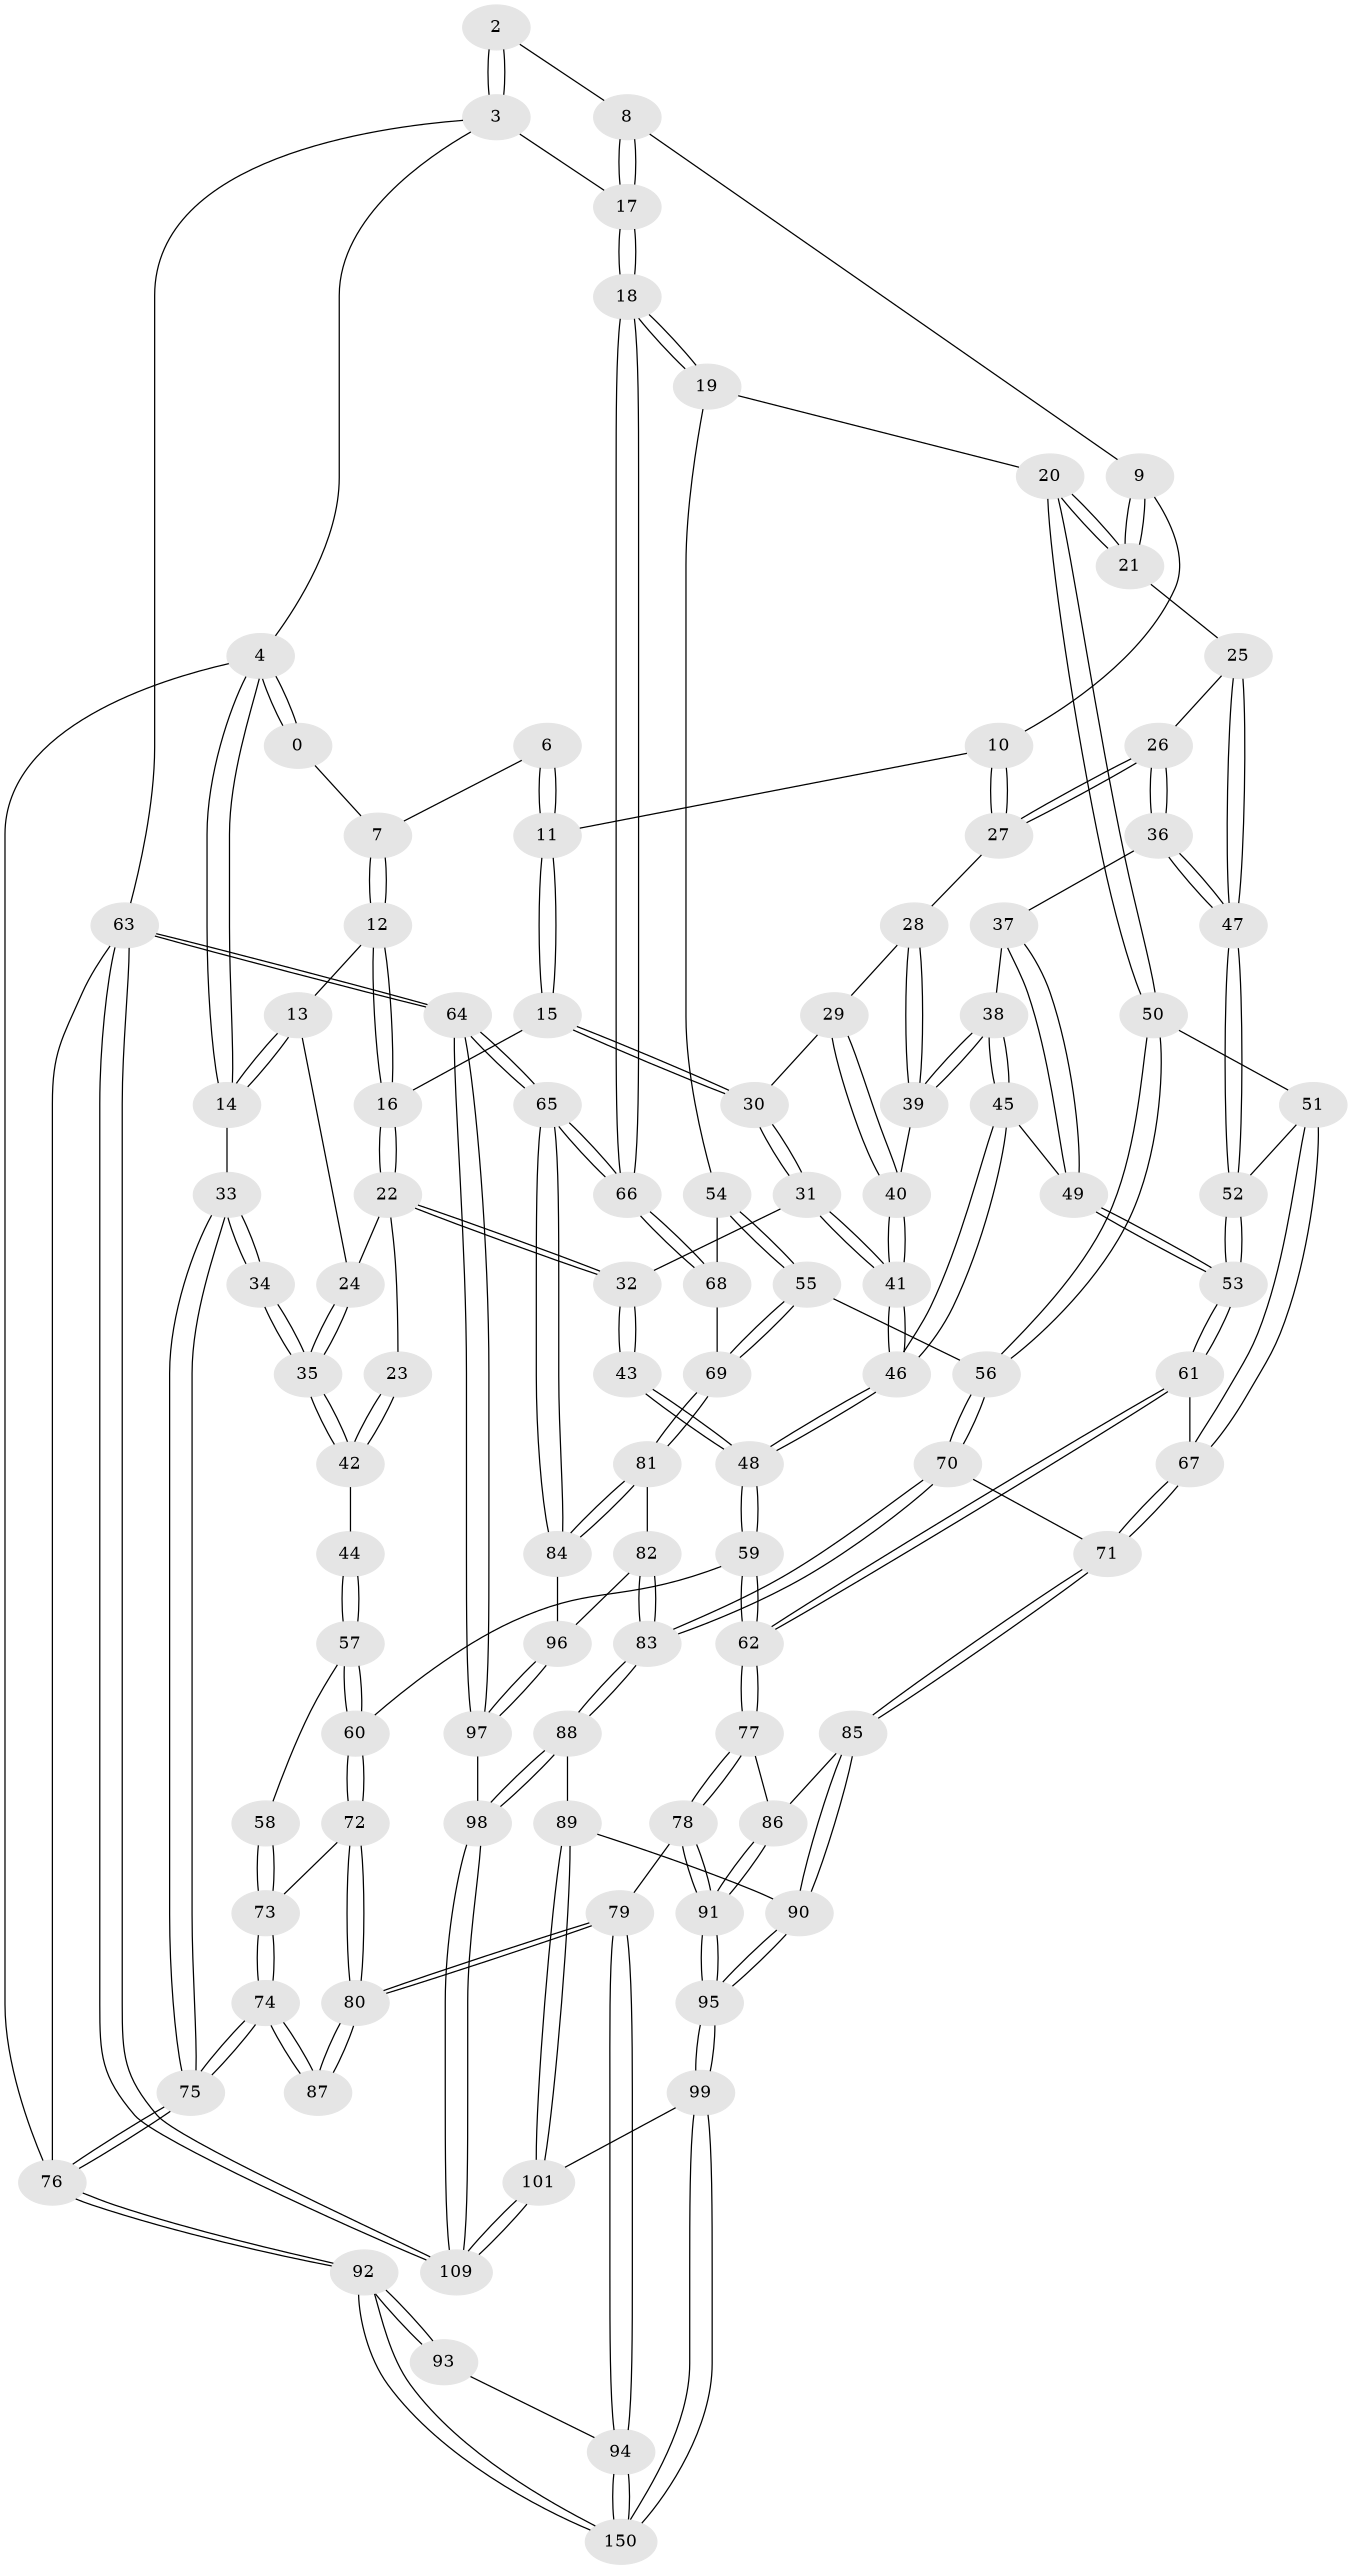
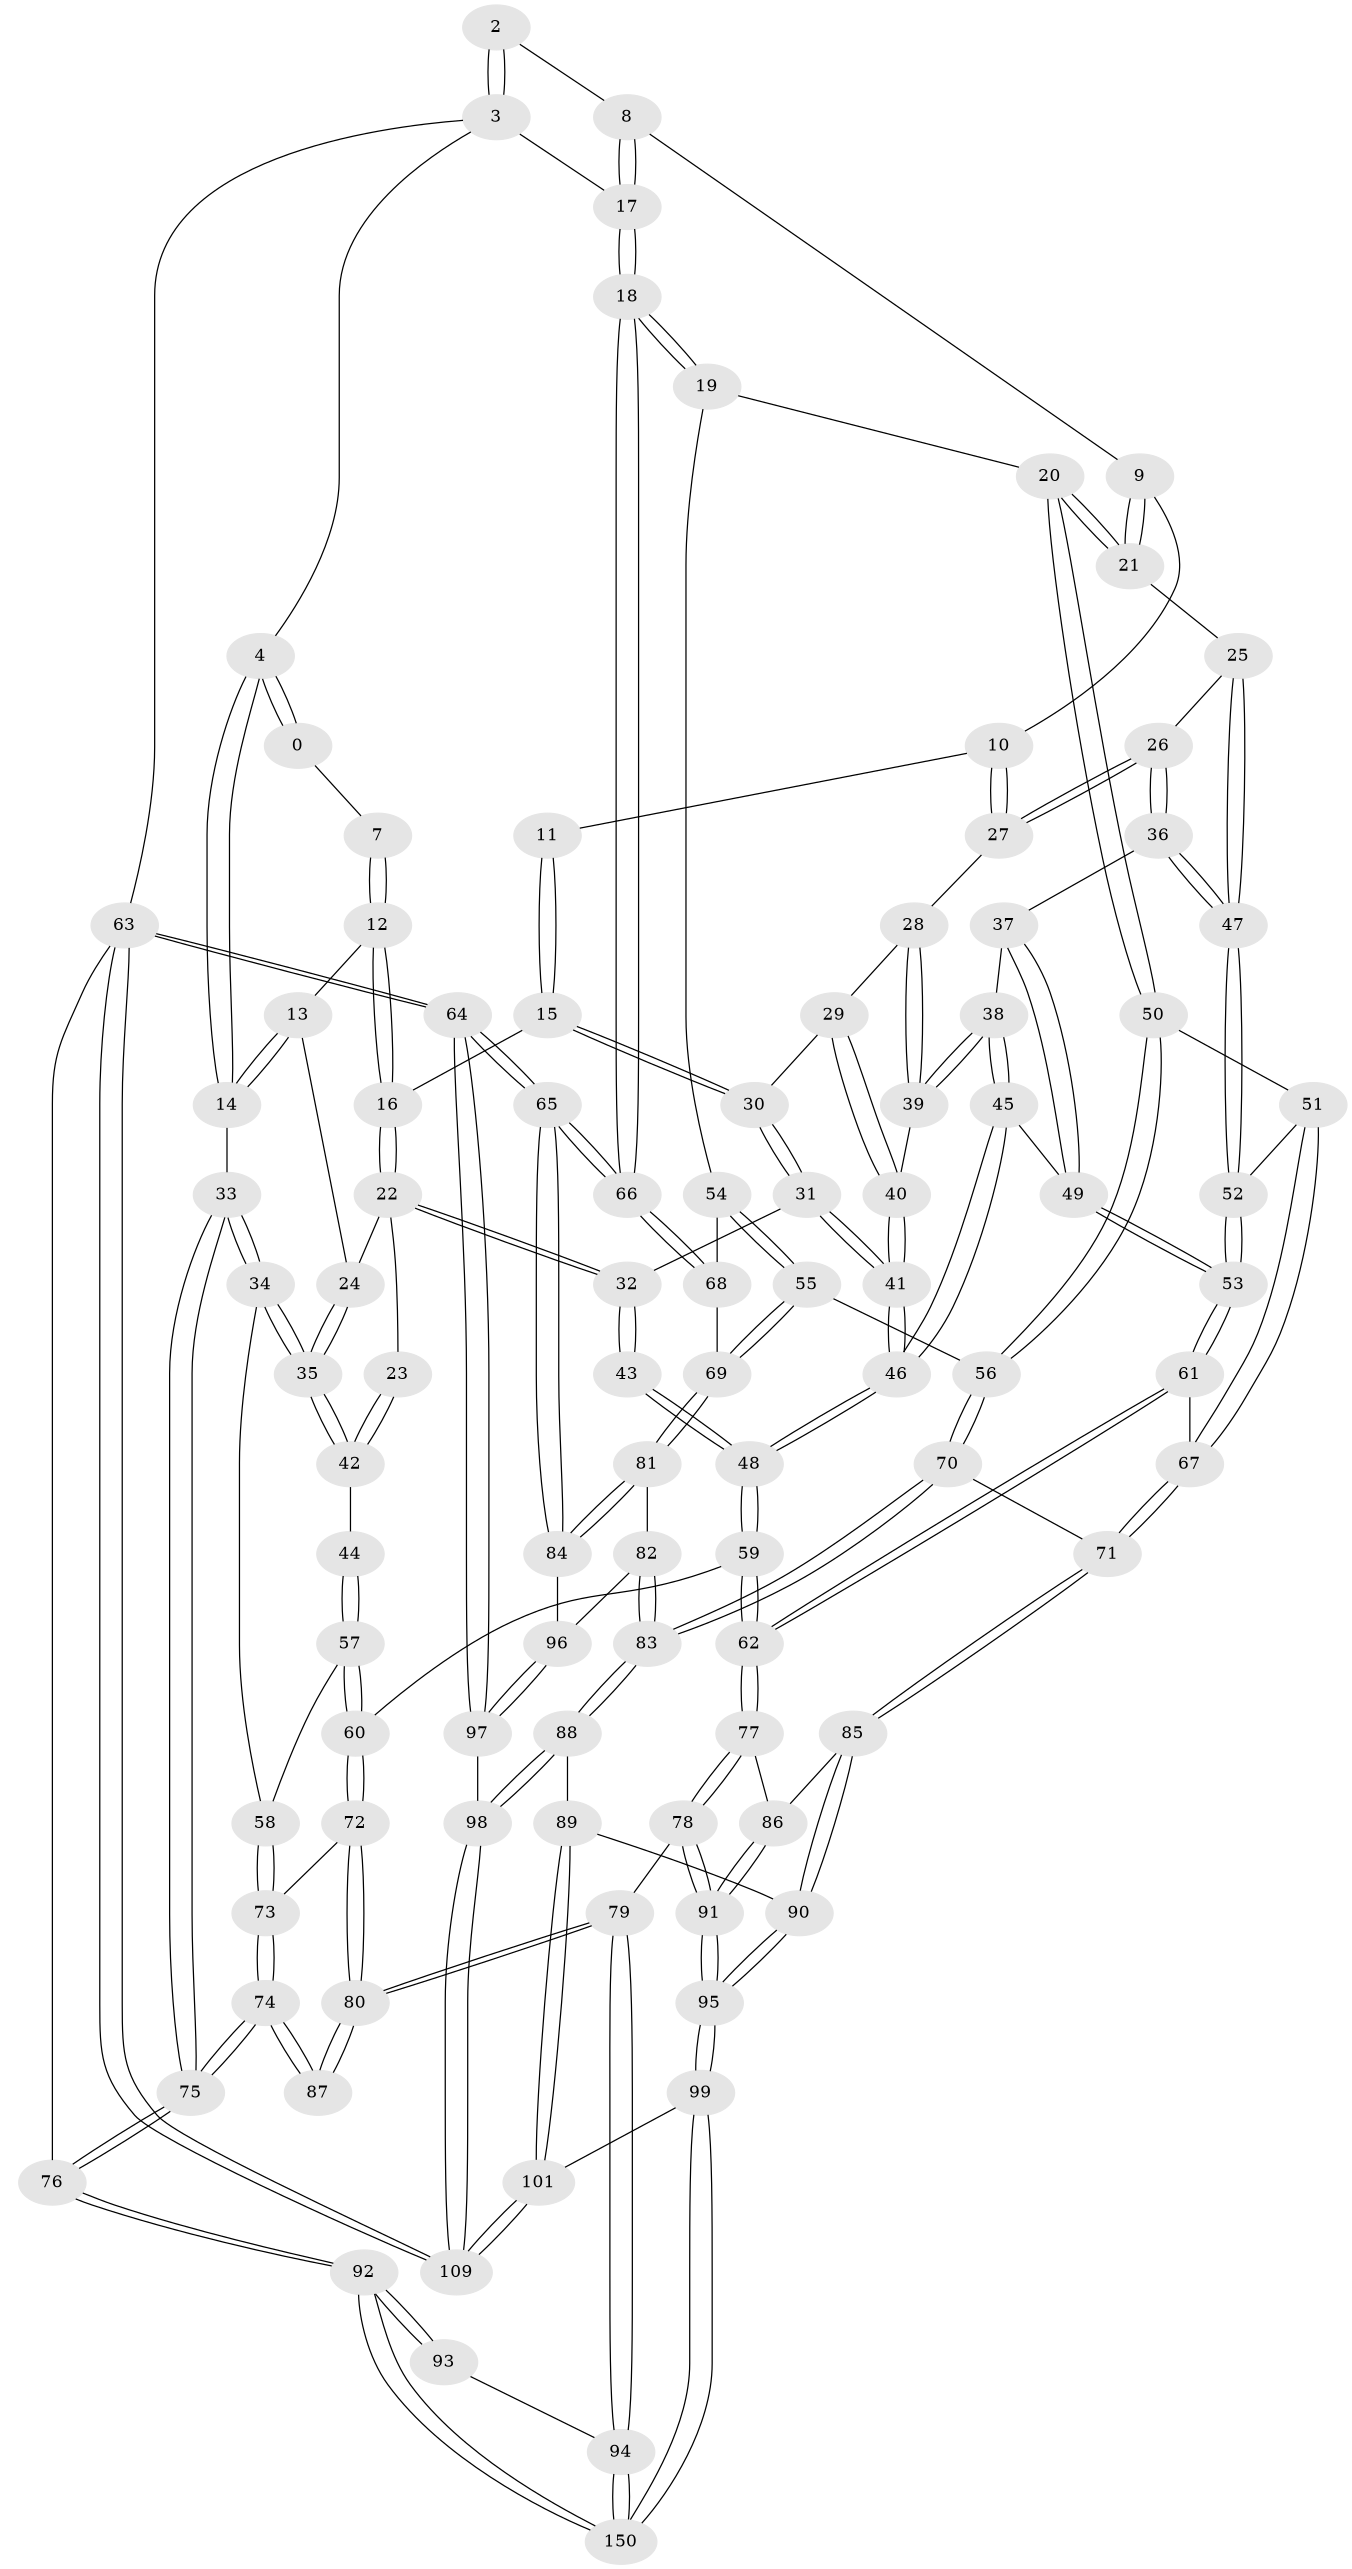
(548, 746) -> none
(5, 1349) -> none
none -> (239, 1554)
